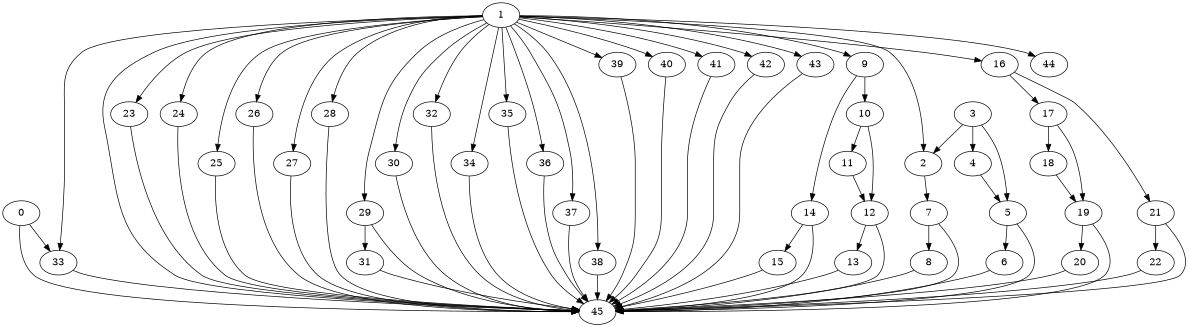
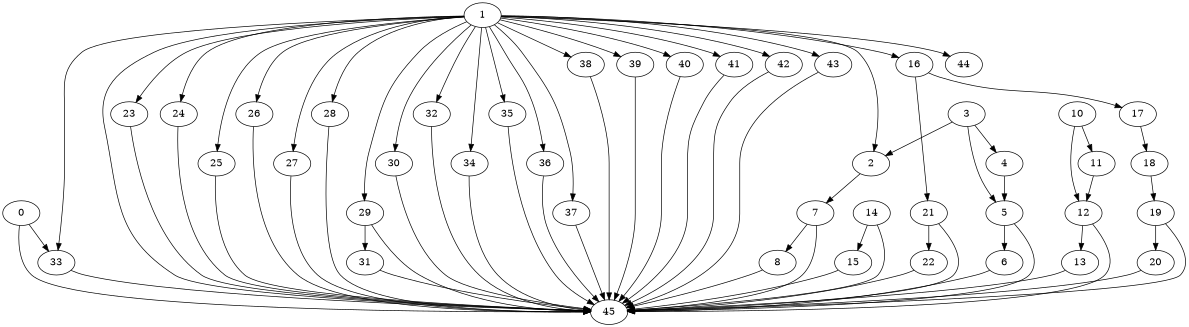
(865, 65) -> none
(1075, 157) -> none
